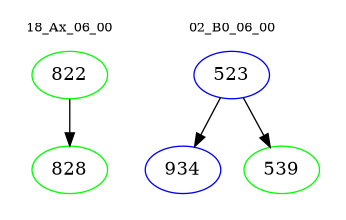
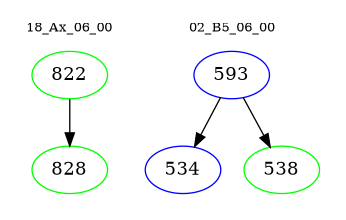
(232, 28) -> (232, 28)
(232, 75) -> (232, 75)
(183, 170) -> (183, 170)
(282, 170) -> (282, 170)
